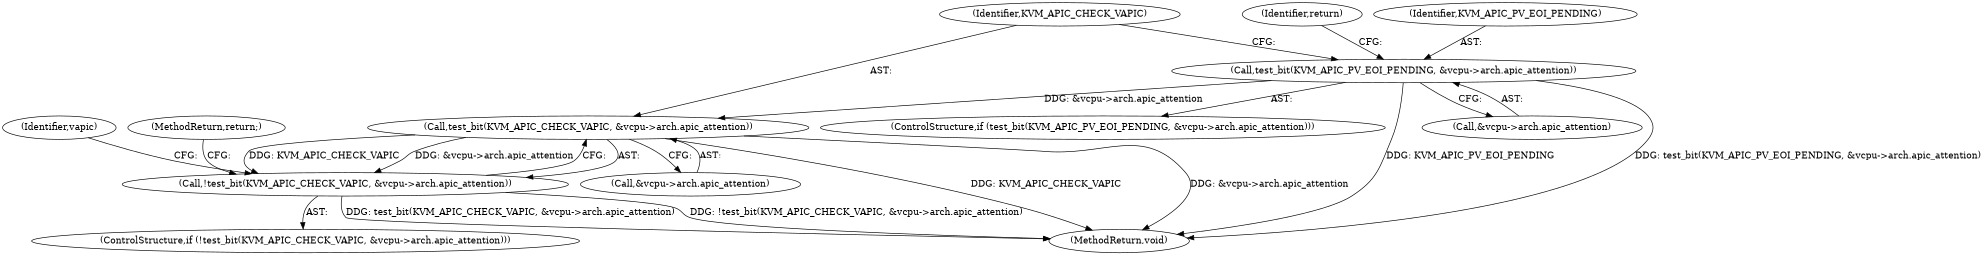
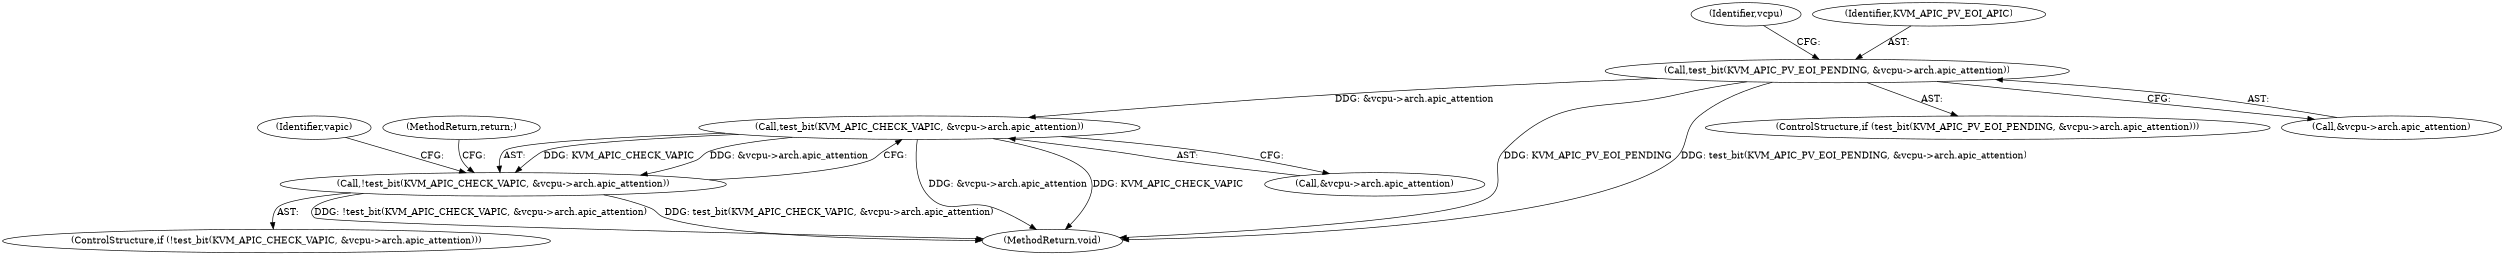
(1060, 14) -> none
(1302, 14) -> (1746, 14)
(1505, 14) -> (1929, 14)
